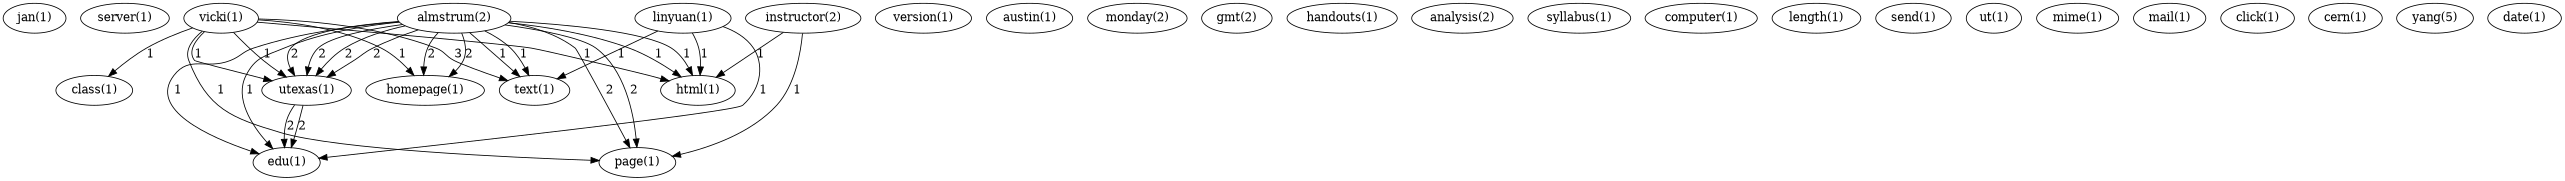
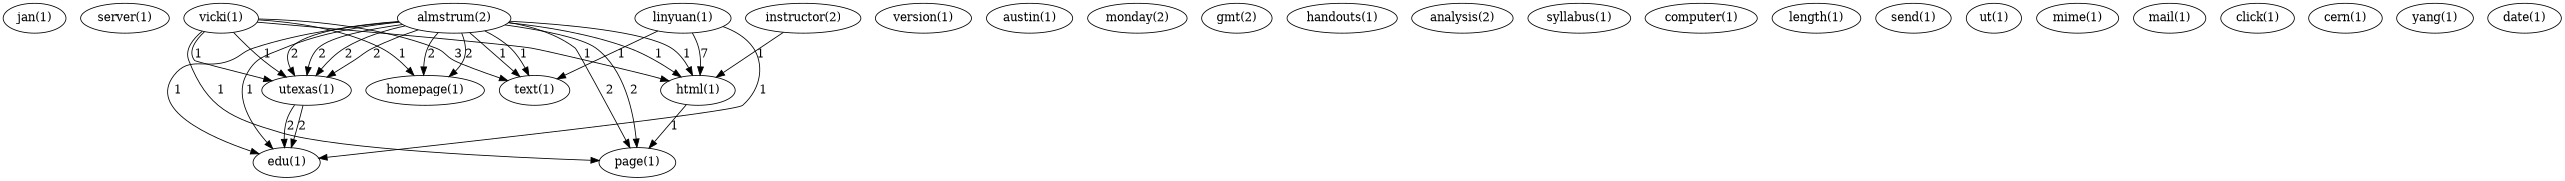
(2435, 18) -> (2435, 18)
(705, 54) -> (705, 54)
(94, 90) -> none
(765, 116) -> (670, 123)
